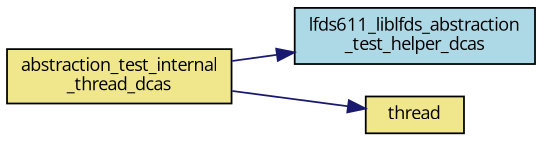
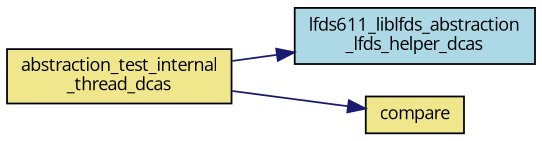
(415, 36) -> (415, 36)
(415, 115) -> (415, 115)
